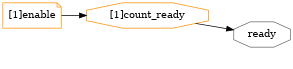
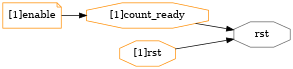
(262, 35) -> (262, 35)
none -> (148, 54)
